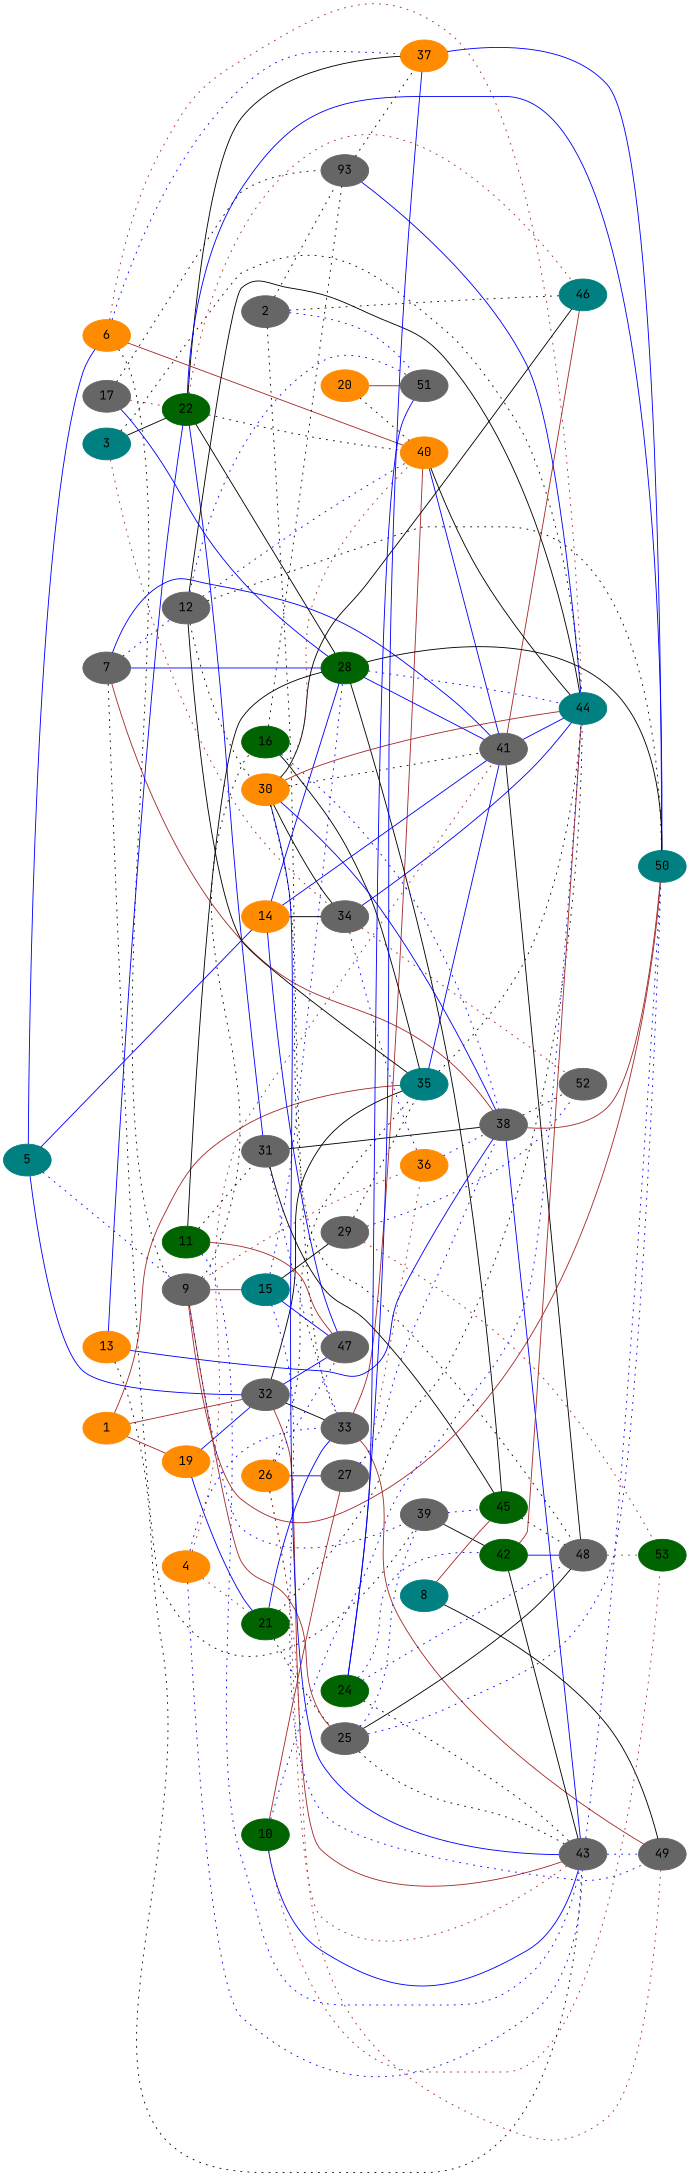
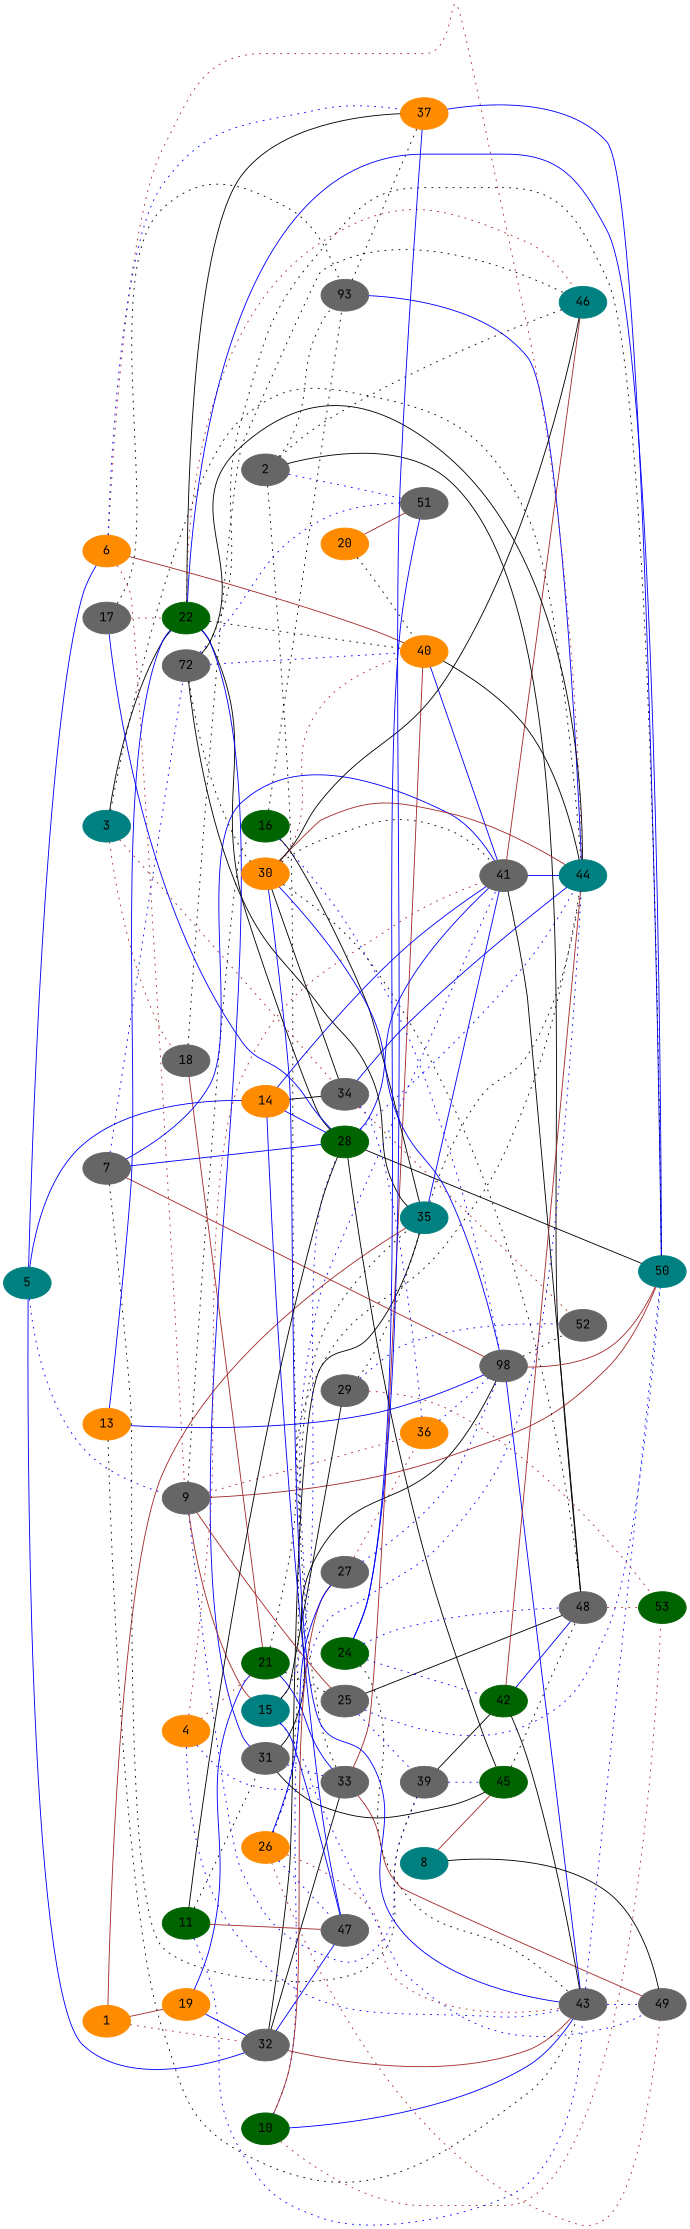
(186, 608) -> (186, 666)
(144, 720) -> (157, 999)
none -> (554, 942)
none -> (186, 1061)
(504, 1125) -> (504, 1366)
none -> (306, 1369)
(186, 1411) -> (186, 2033)
(458, 1805) -> none
